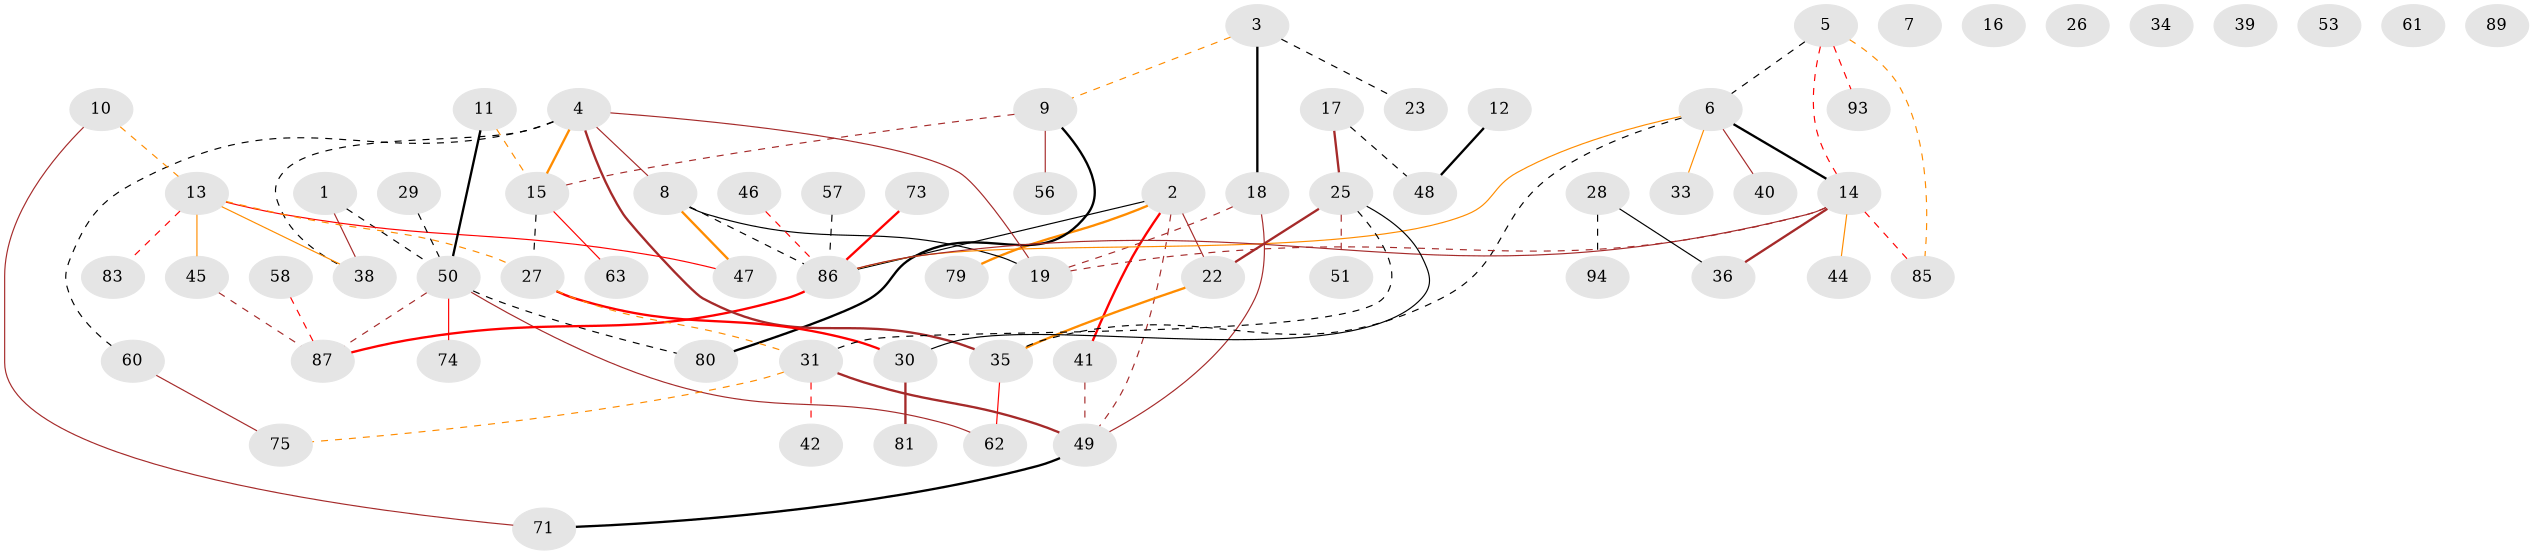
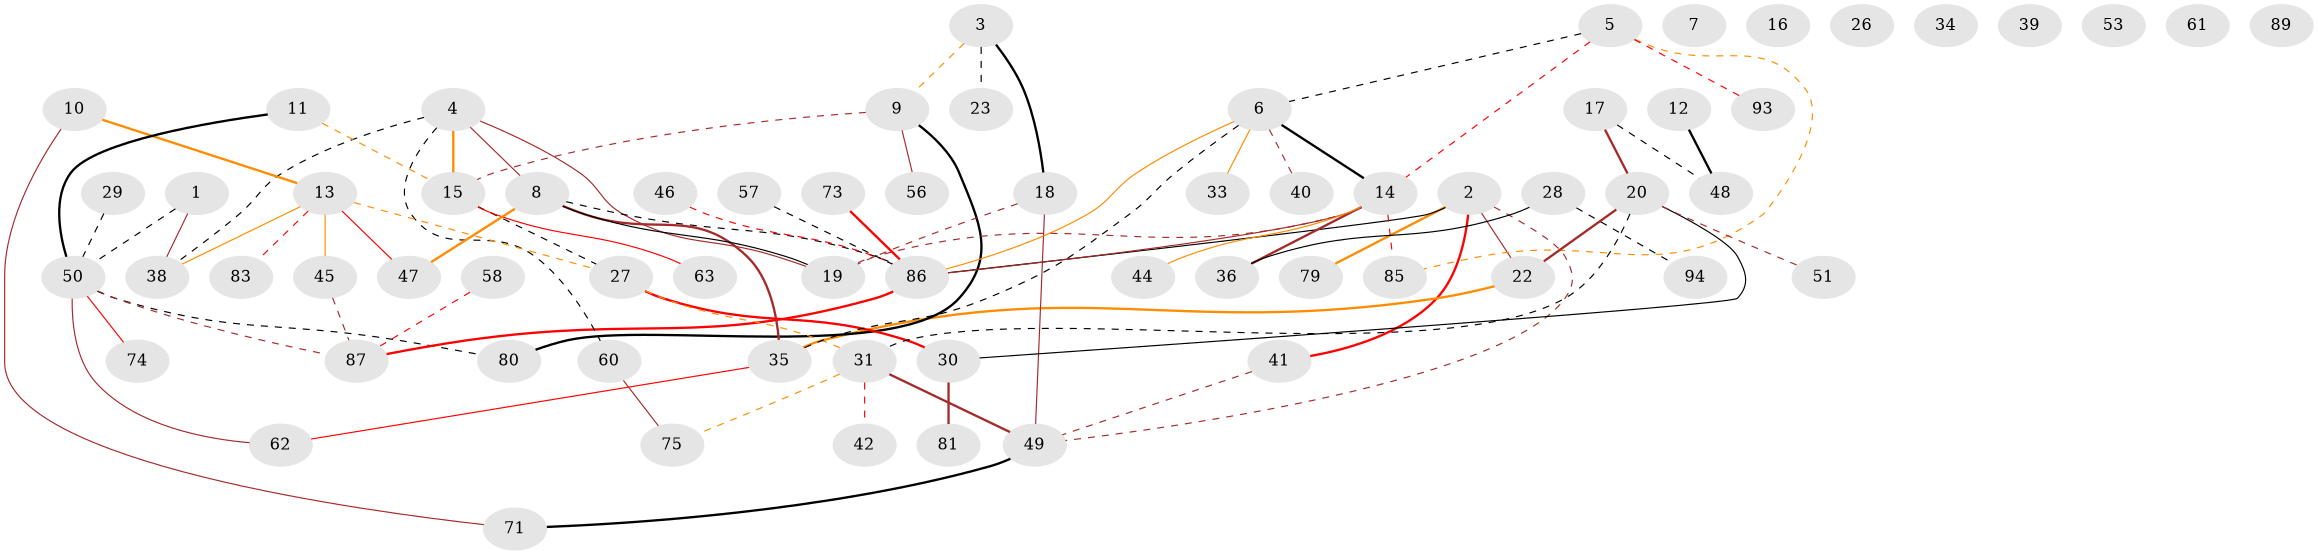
(149, 152) -> (200, 151)
(1738, 152) -> (1281, 152)
(1341, 193) -> (1637, 193)
(713, 303) -> (750, 260)
